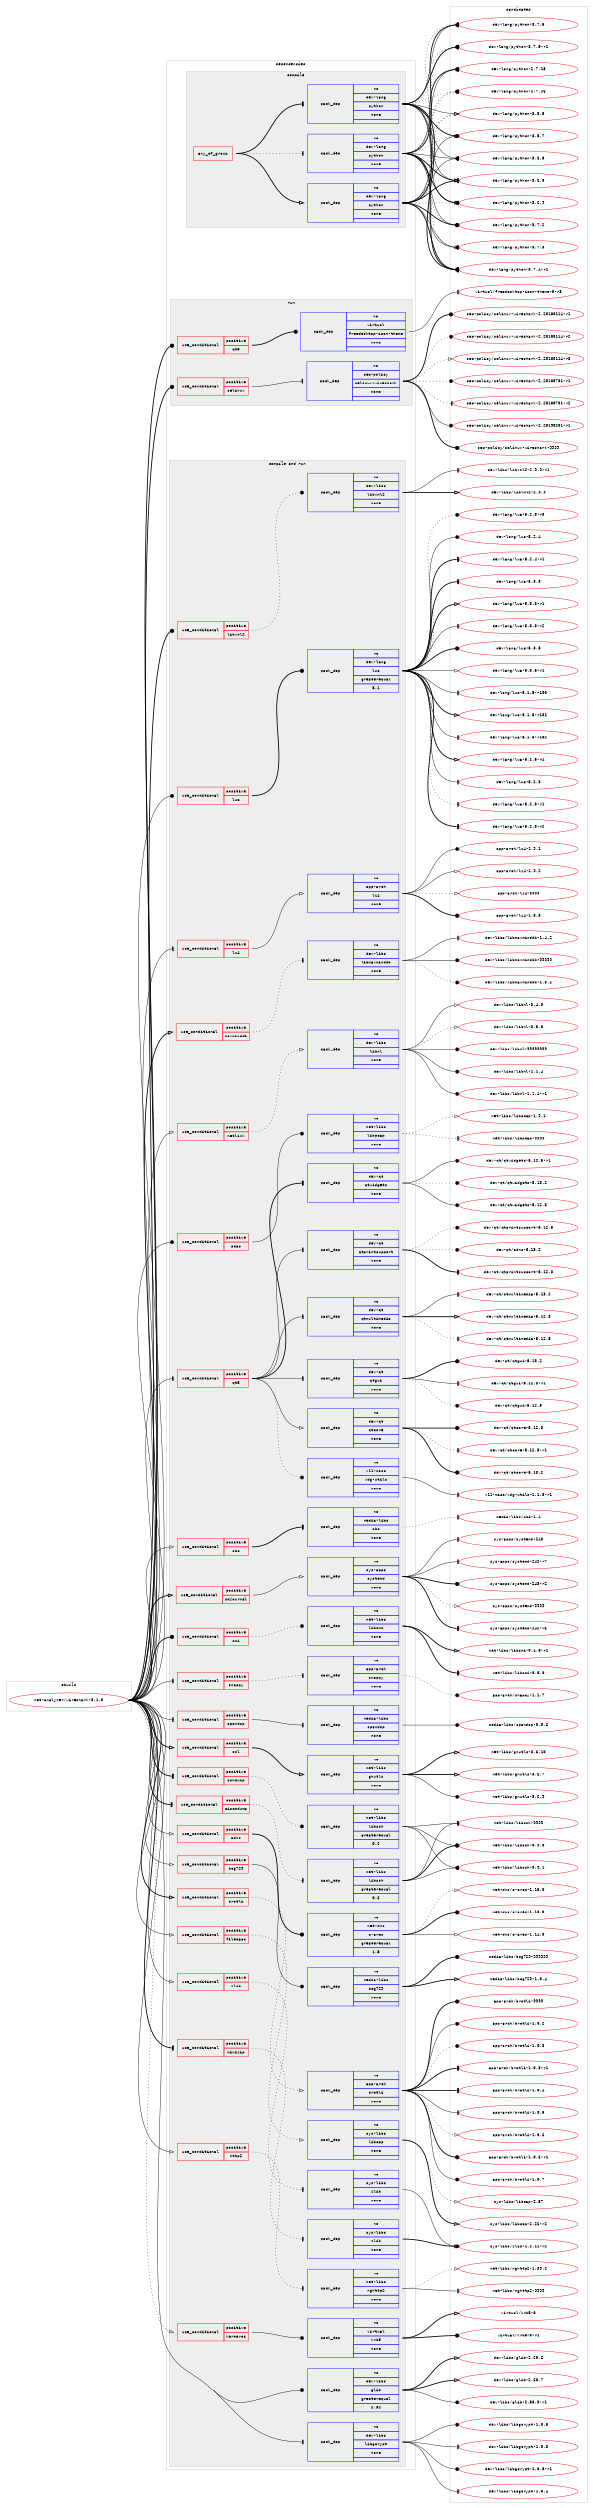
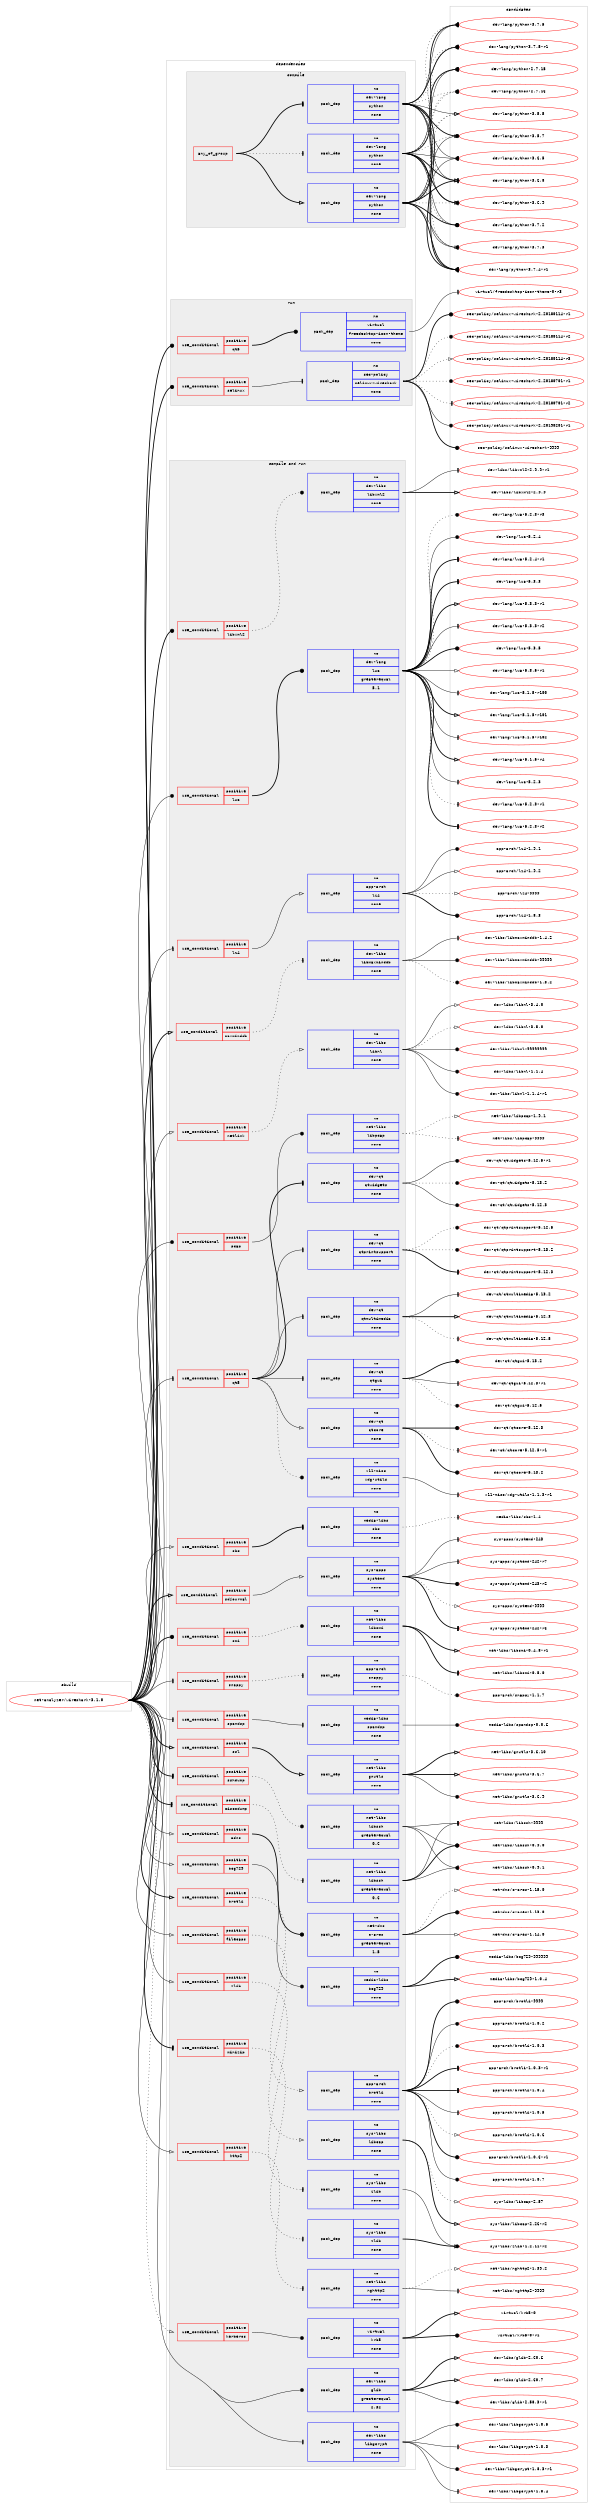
(519, 1250) -> (519, 1250)
